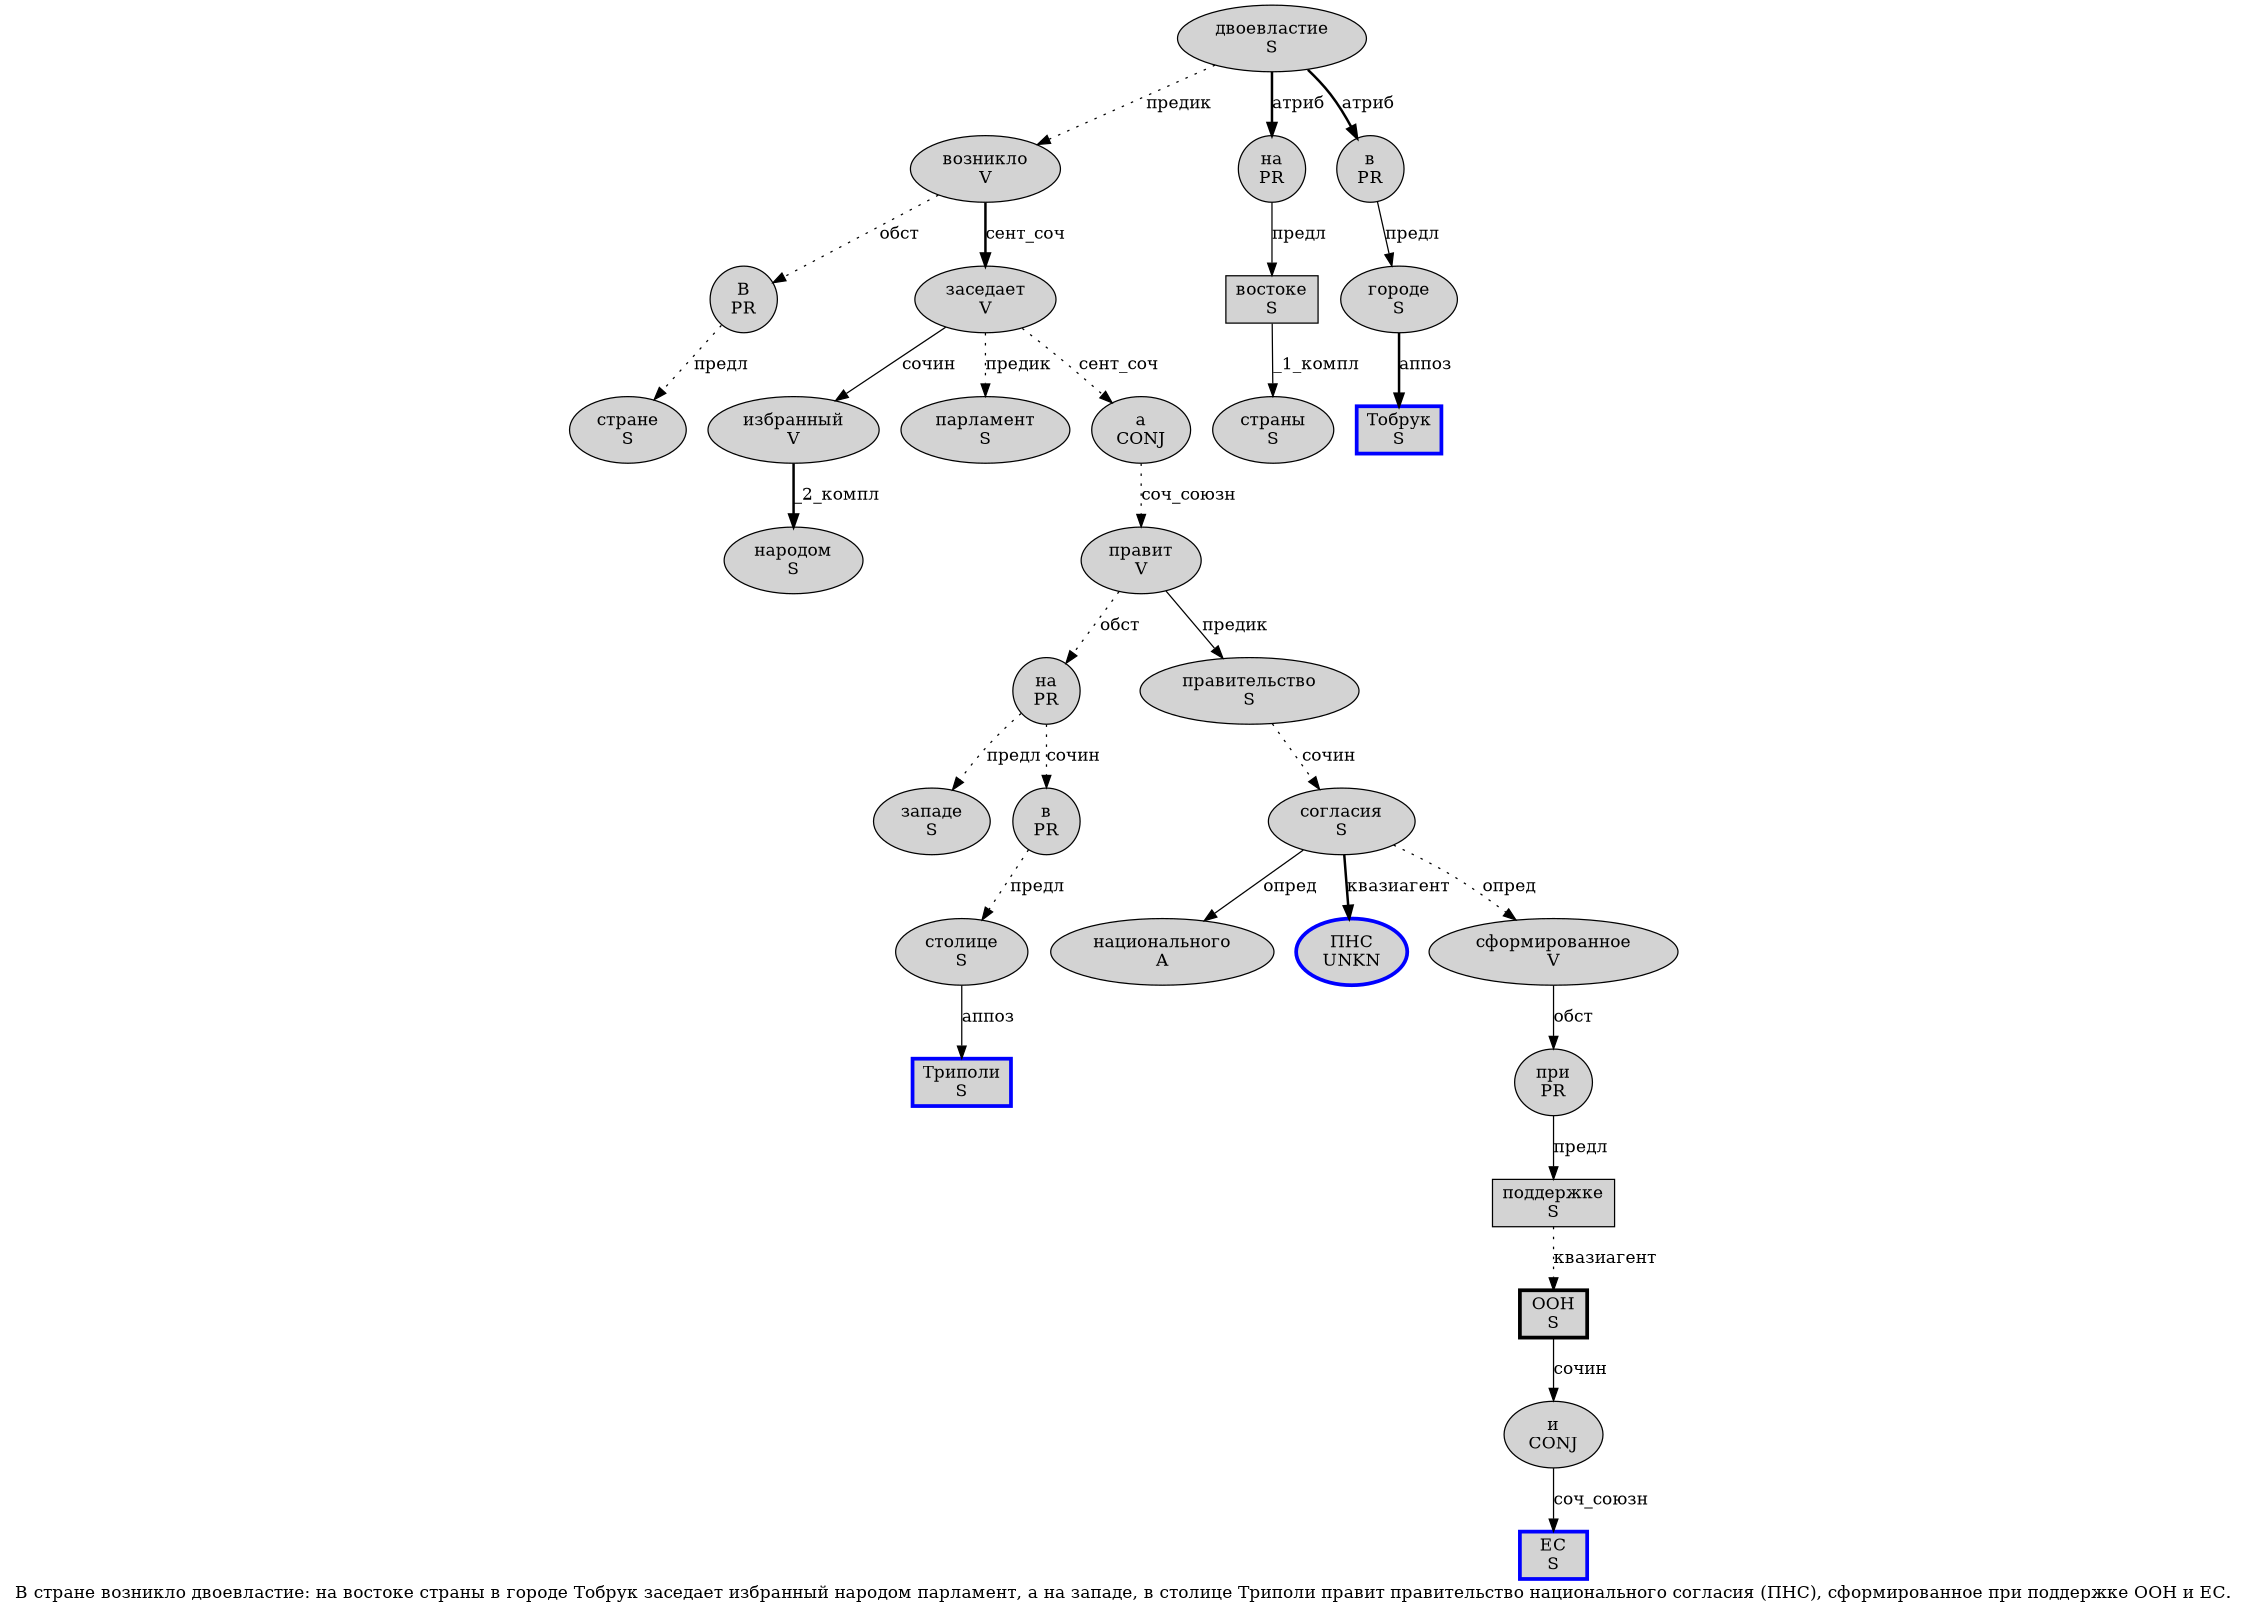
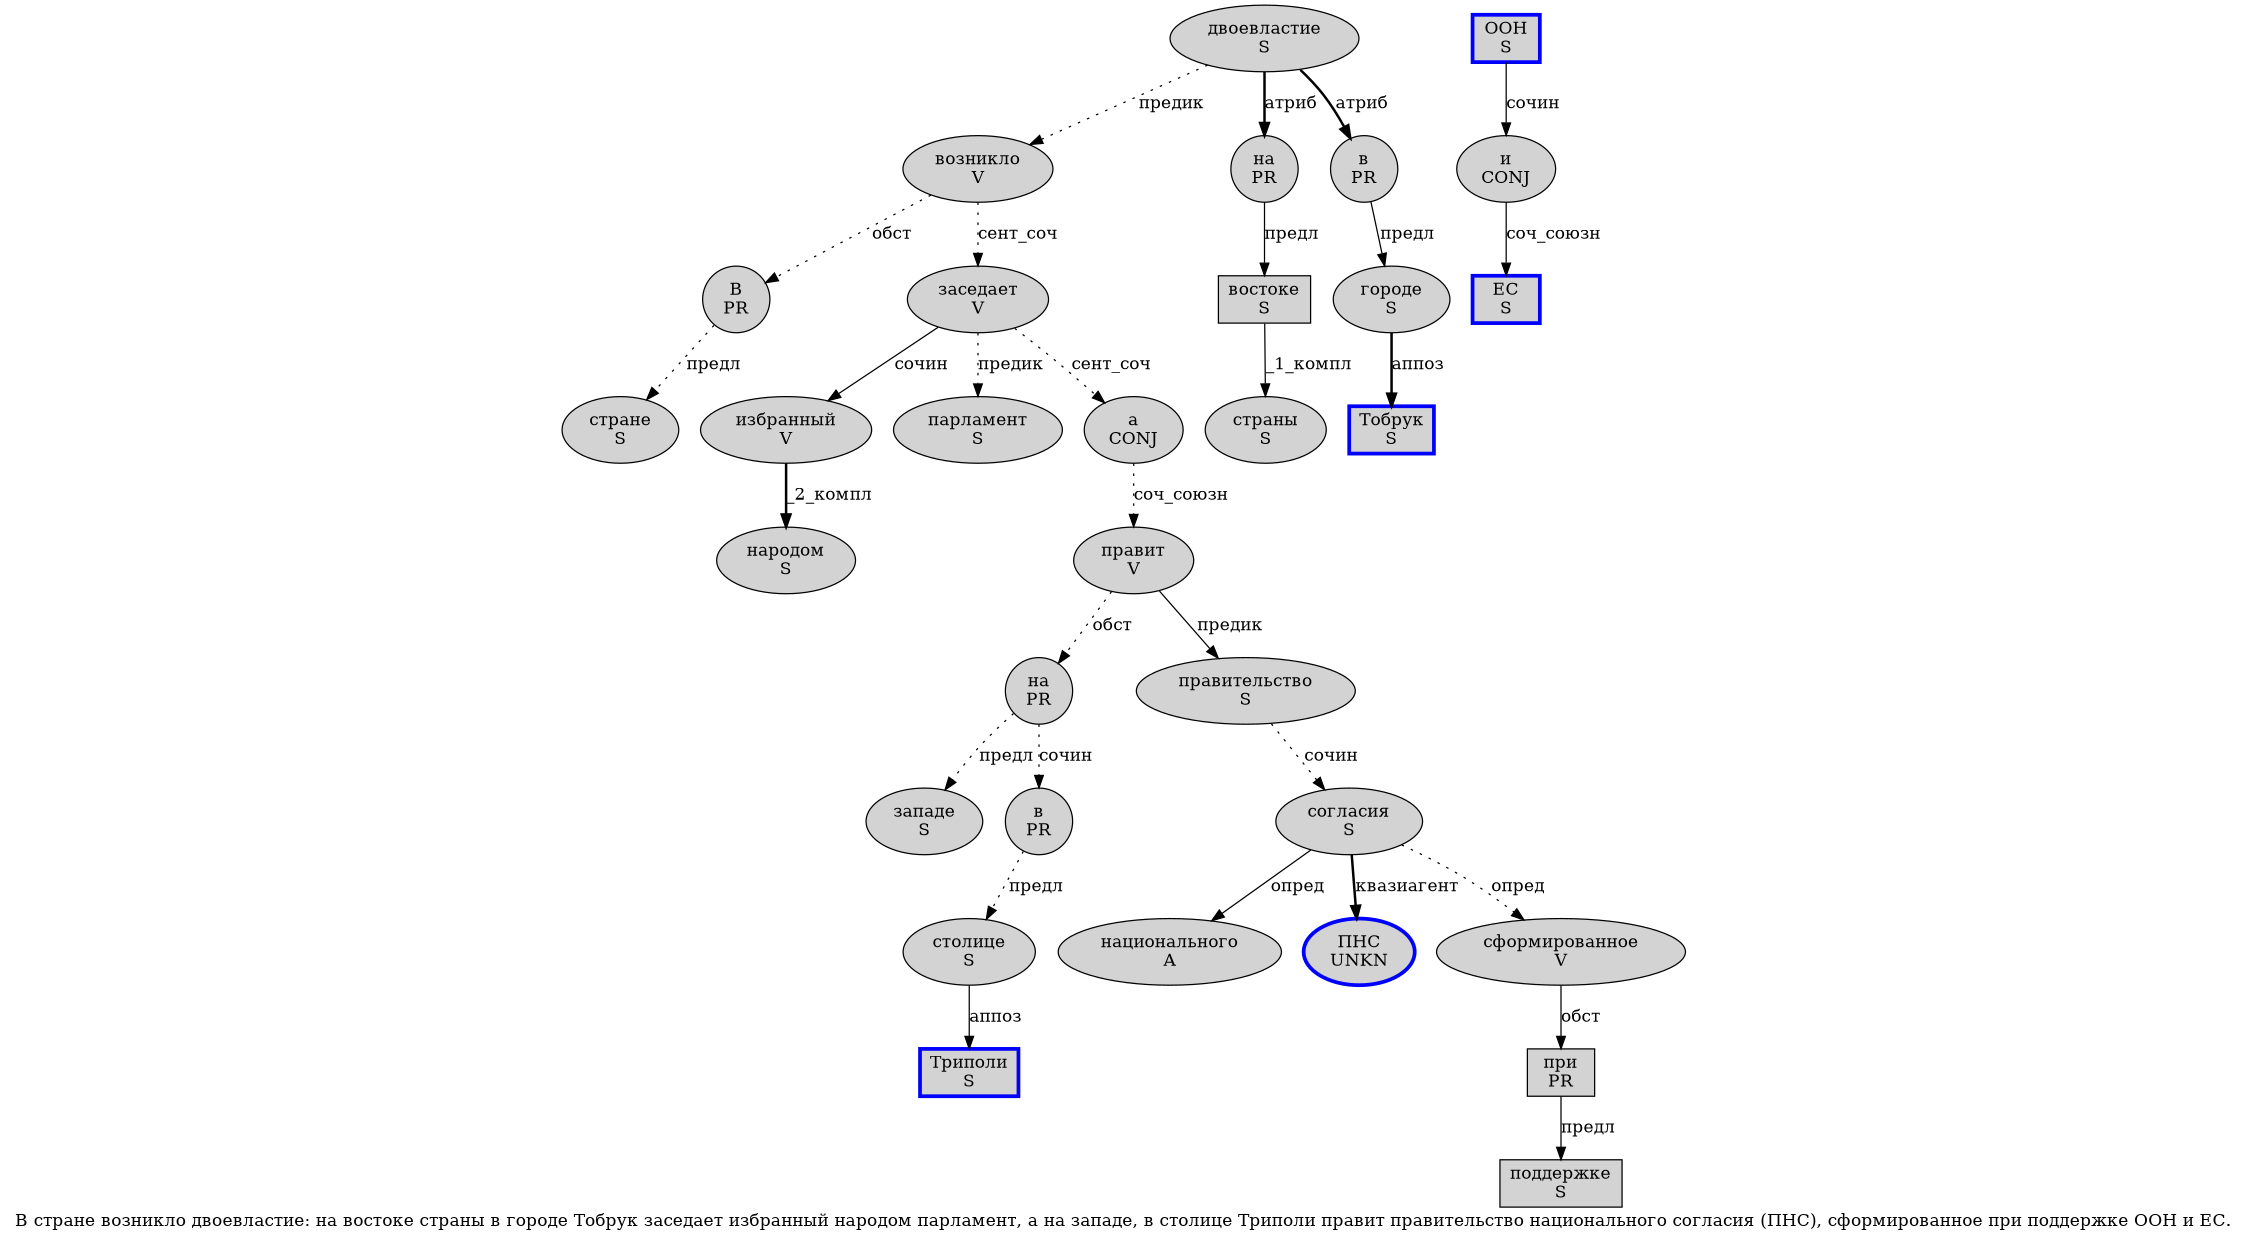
(985, 228) -> (978, 228)
(1554, 1082) -> (1561, 1073)
(1554, 1252) -> none
(1554, 1314) -> (1506, 38)
